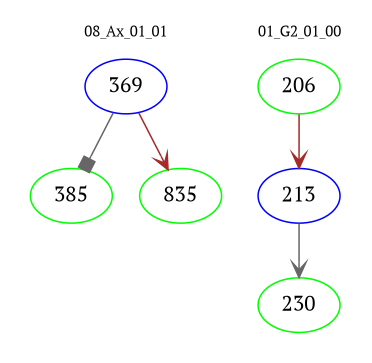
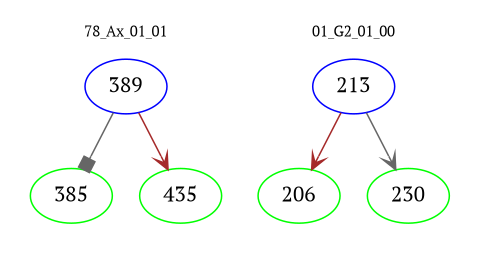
(126, 33) -> (126, 33)
(126, 87) -> (126, 87)
(299, 134) -> (330, 134)
(181, 196) -> (181, 196)
